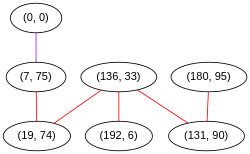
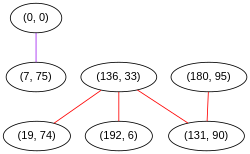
(36, 107) -> none
